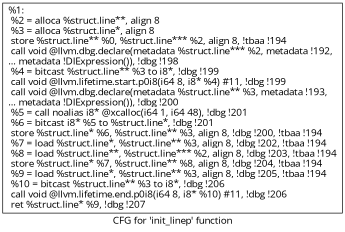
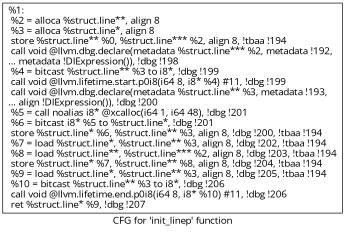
(93, 103) -> (83, 103)
